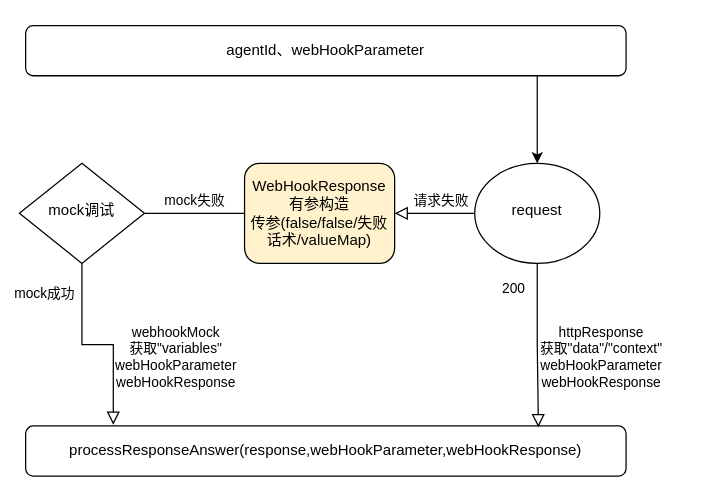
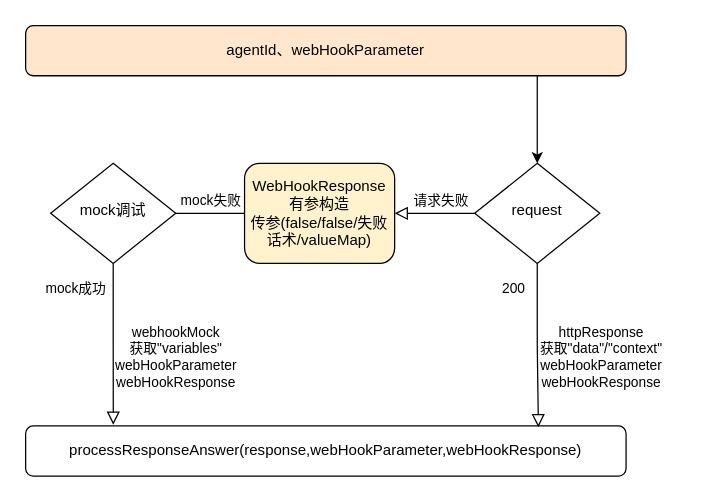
(326, 51) -> (326, 51)
(82, 213) -> (113, 213)
(537, 213) -> (537, 213)
